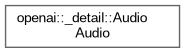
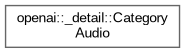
(93, 26) -> (93, 26)
